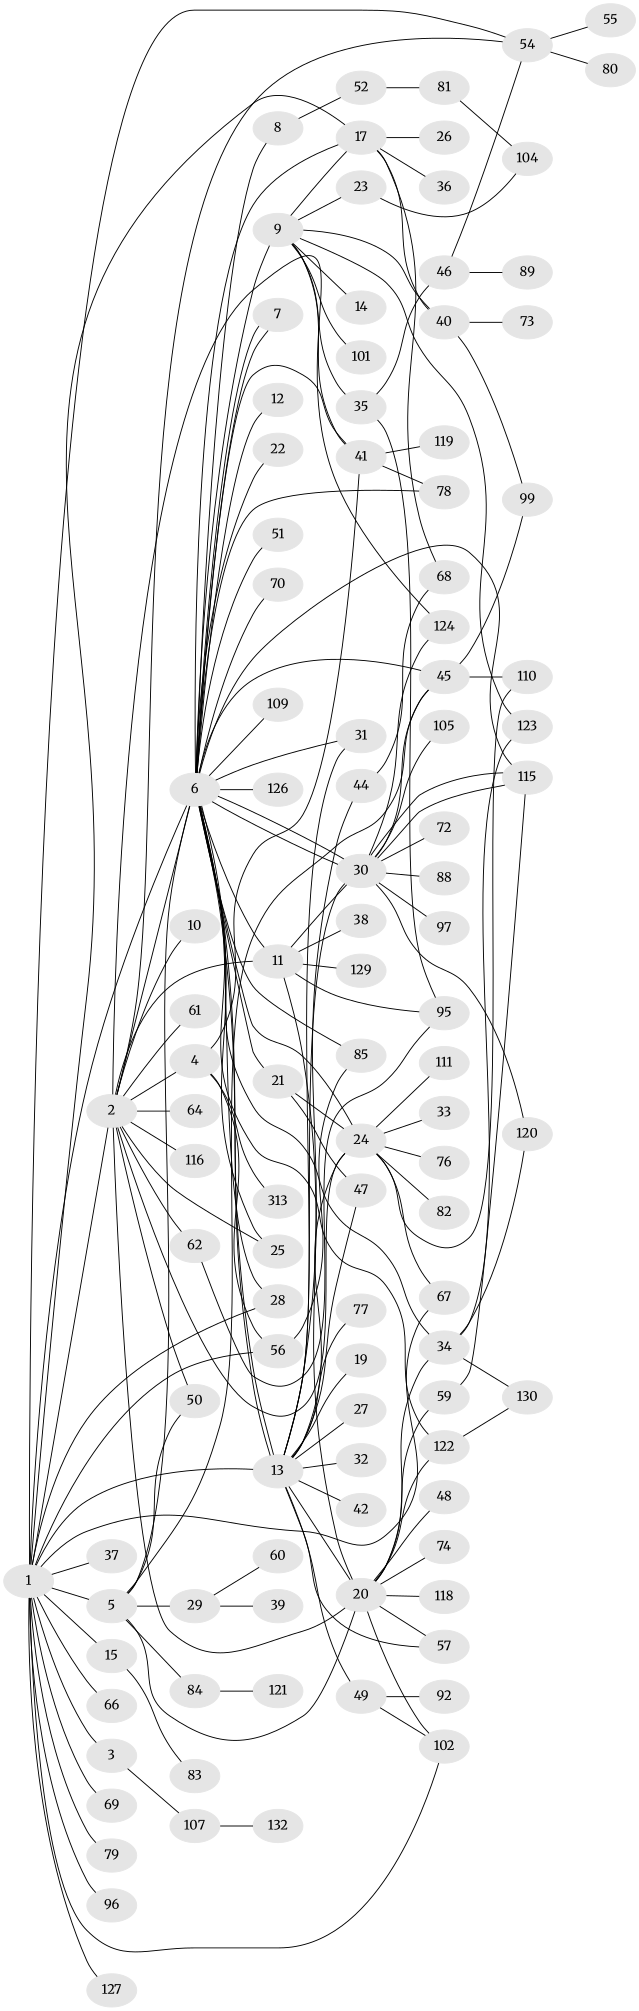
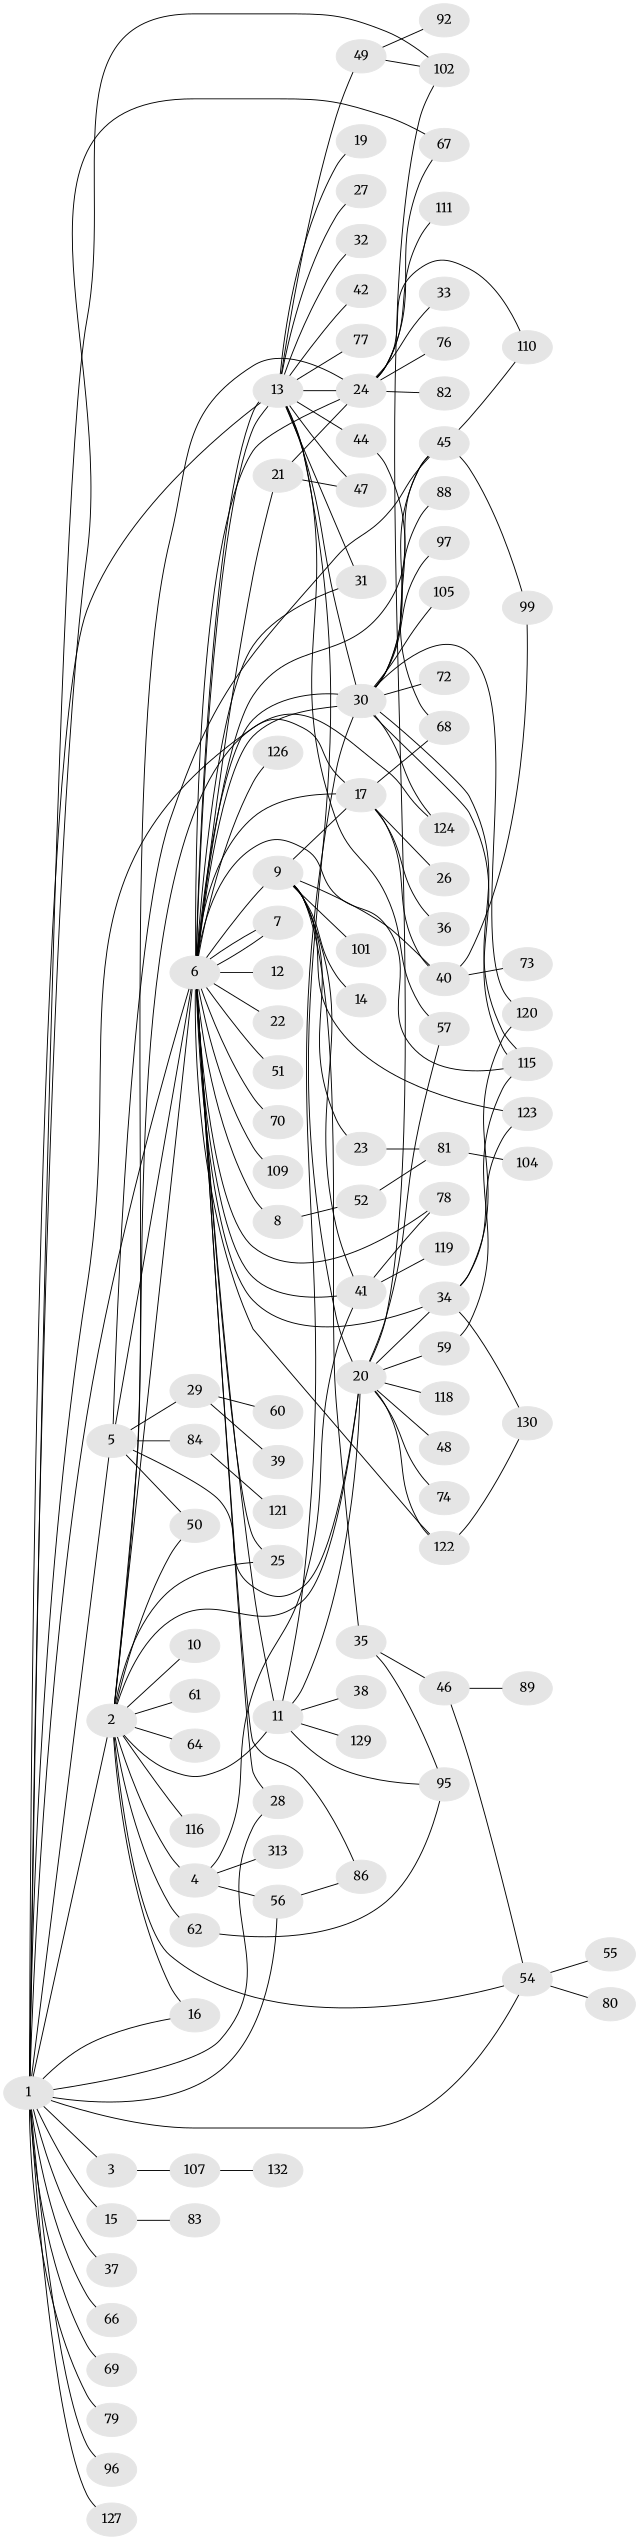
(454, 216) -> (408, 1149)
(361, 1056) -> (361, 1877)
none -> (195, 2015)
